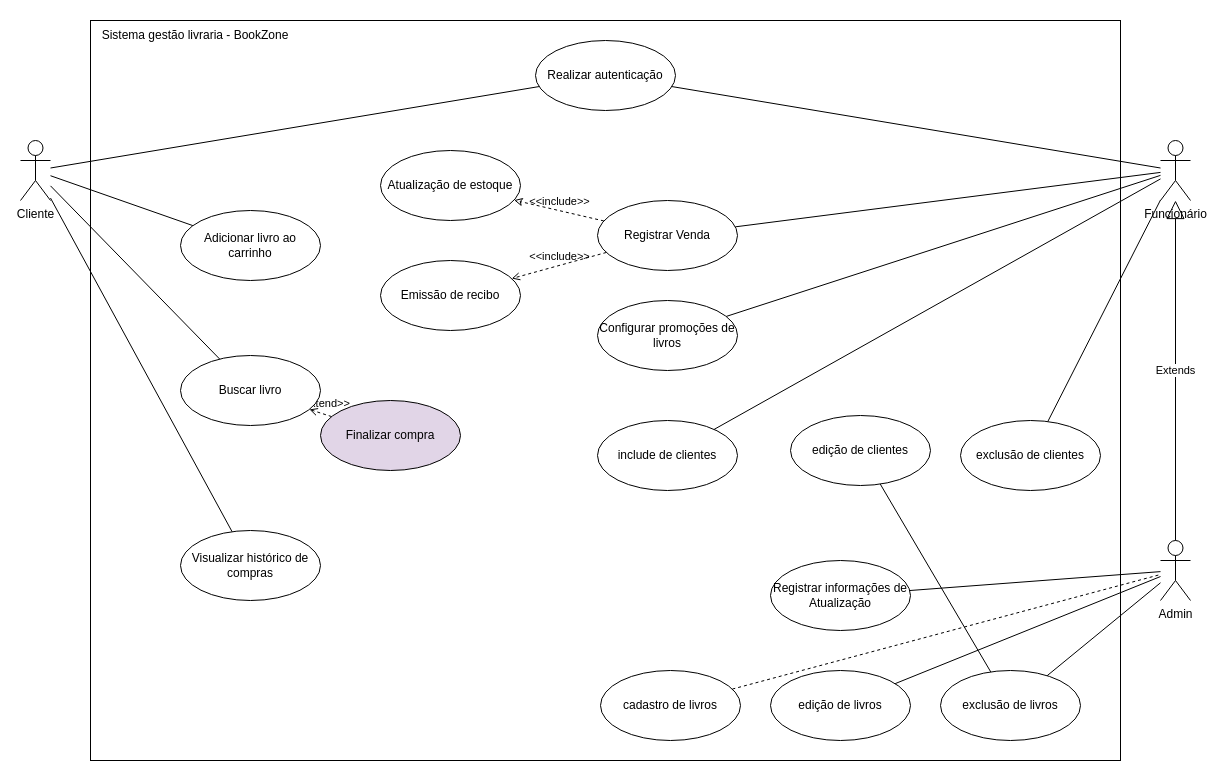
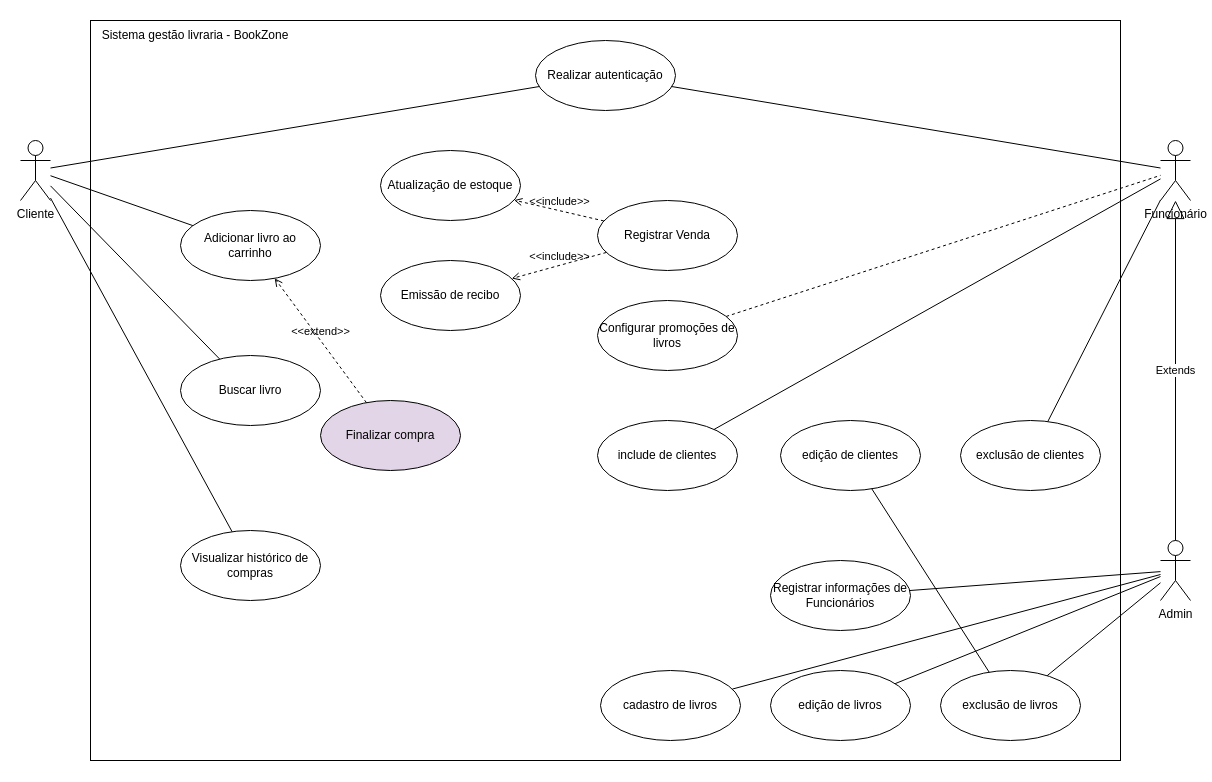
(948, 200) -> none
(522, 202) -> (520, 202)
(943, 246) -> (943, 246)
(322, 414) -> (321, 341)
(861, 451) -> (851, 456)
(841, 596) -> (841, 596)
(845, 659) -> (845, 659)
